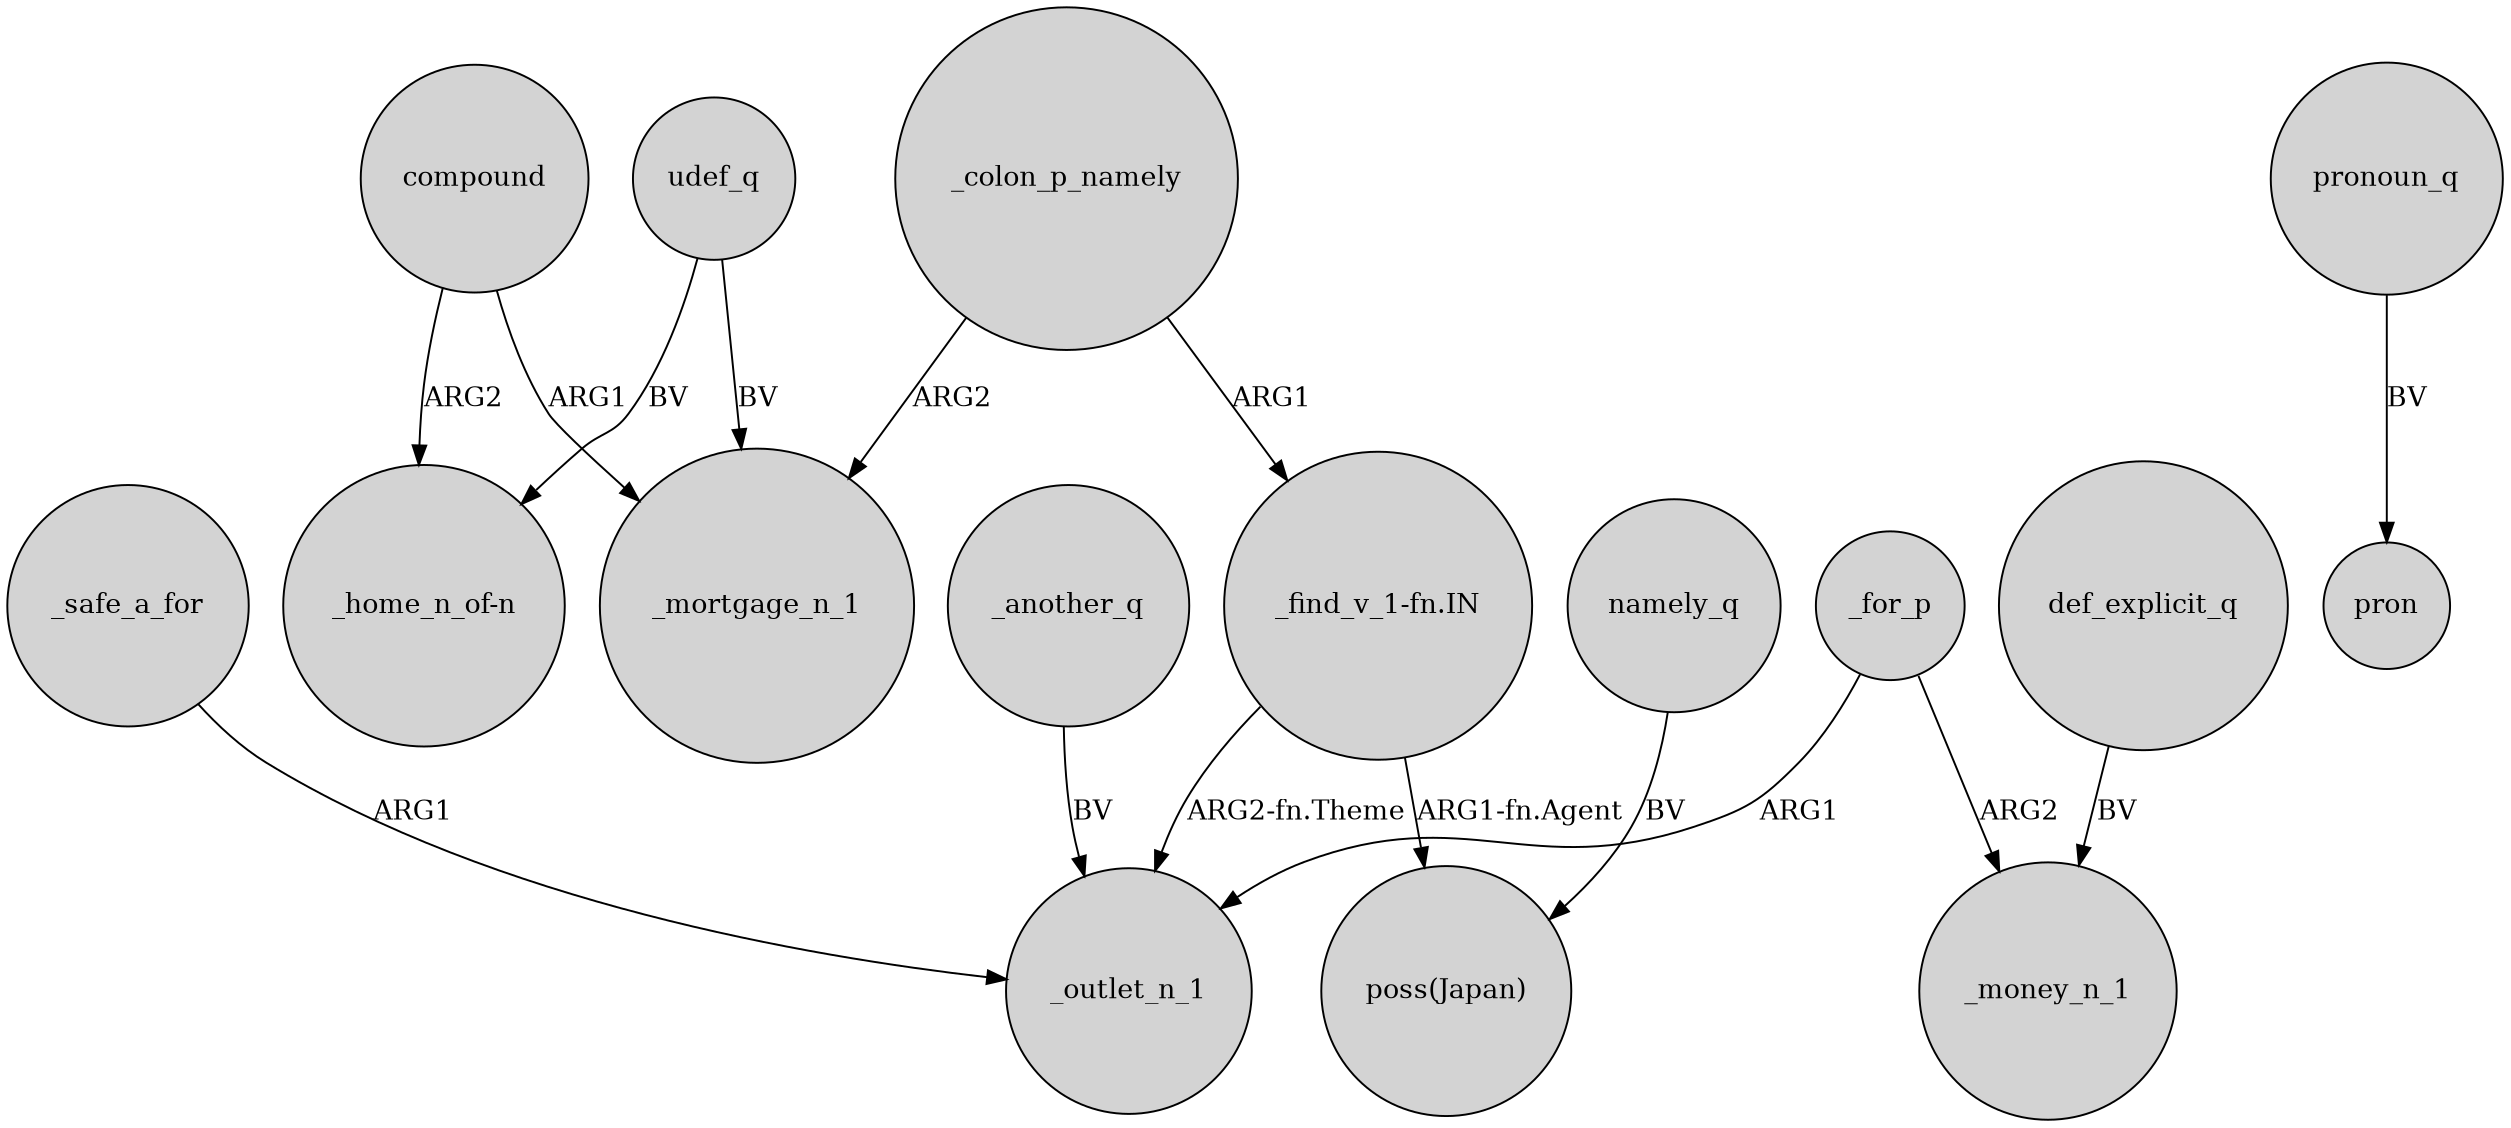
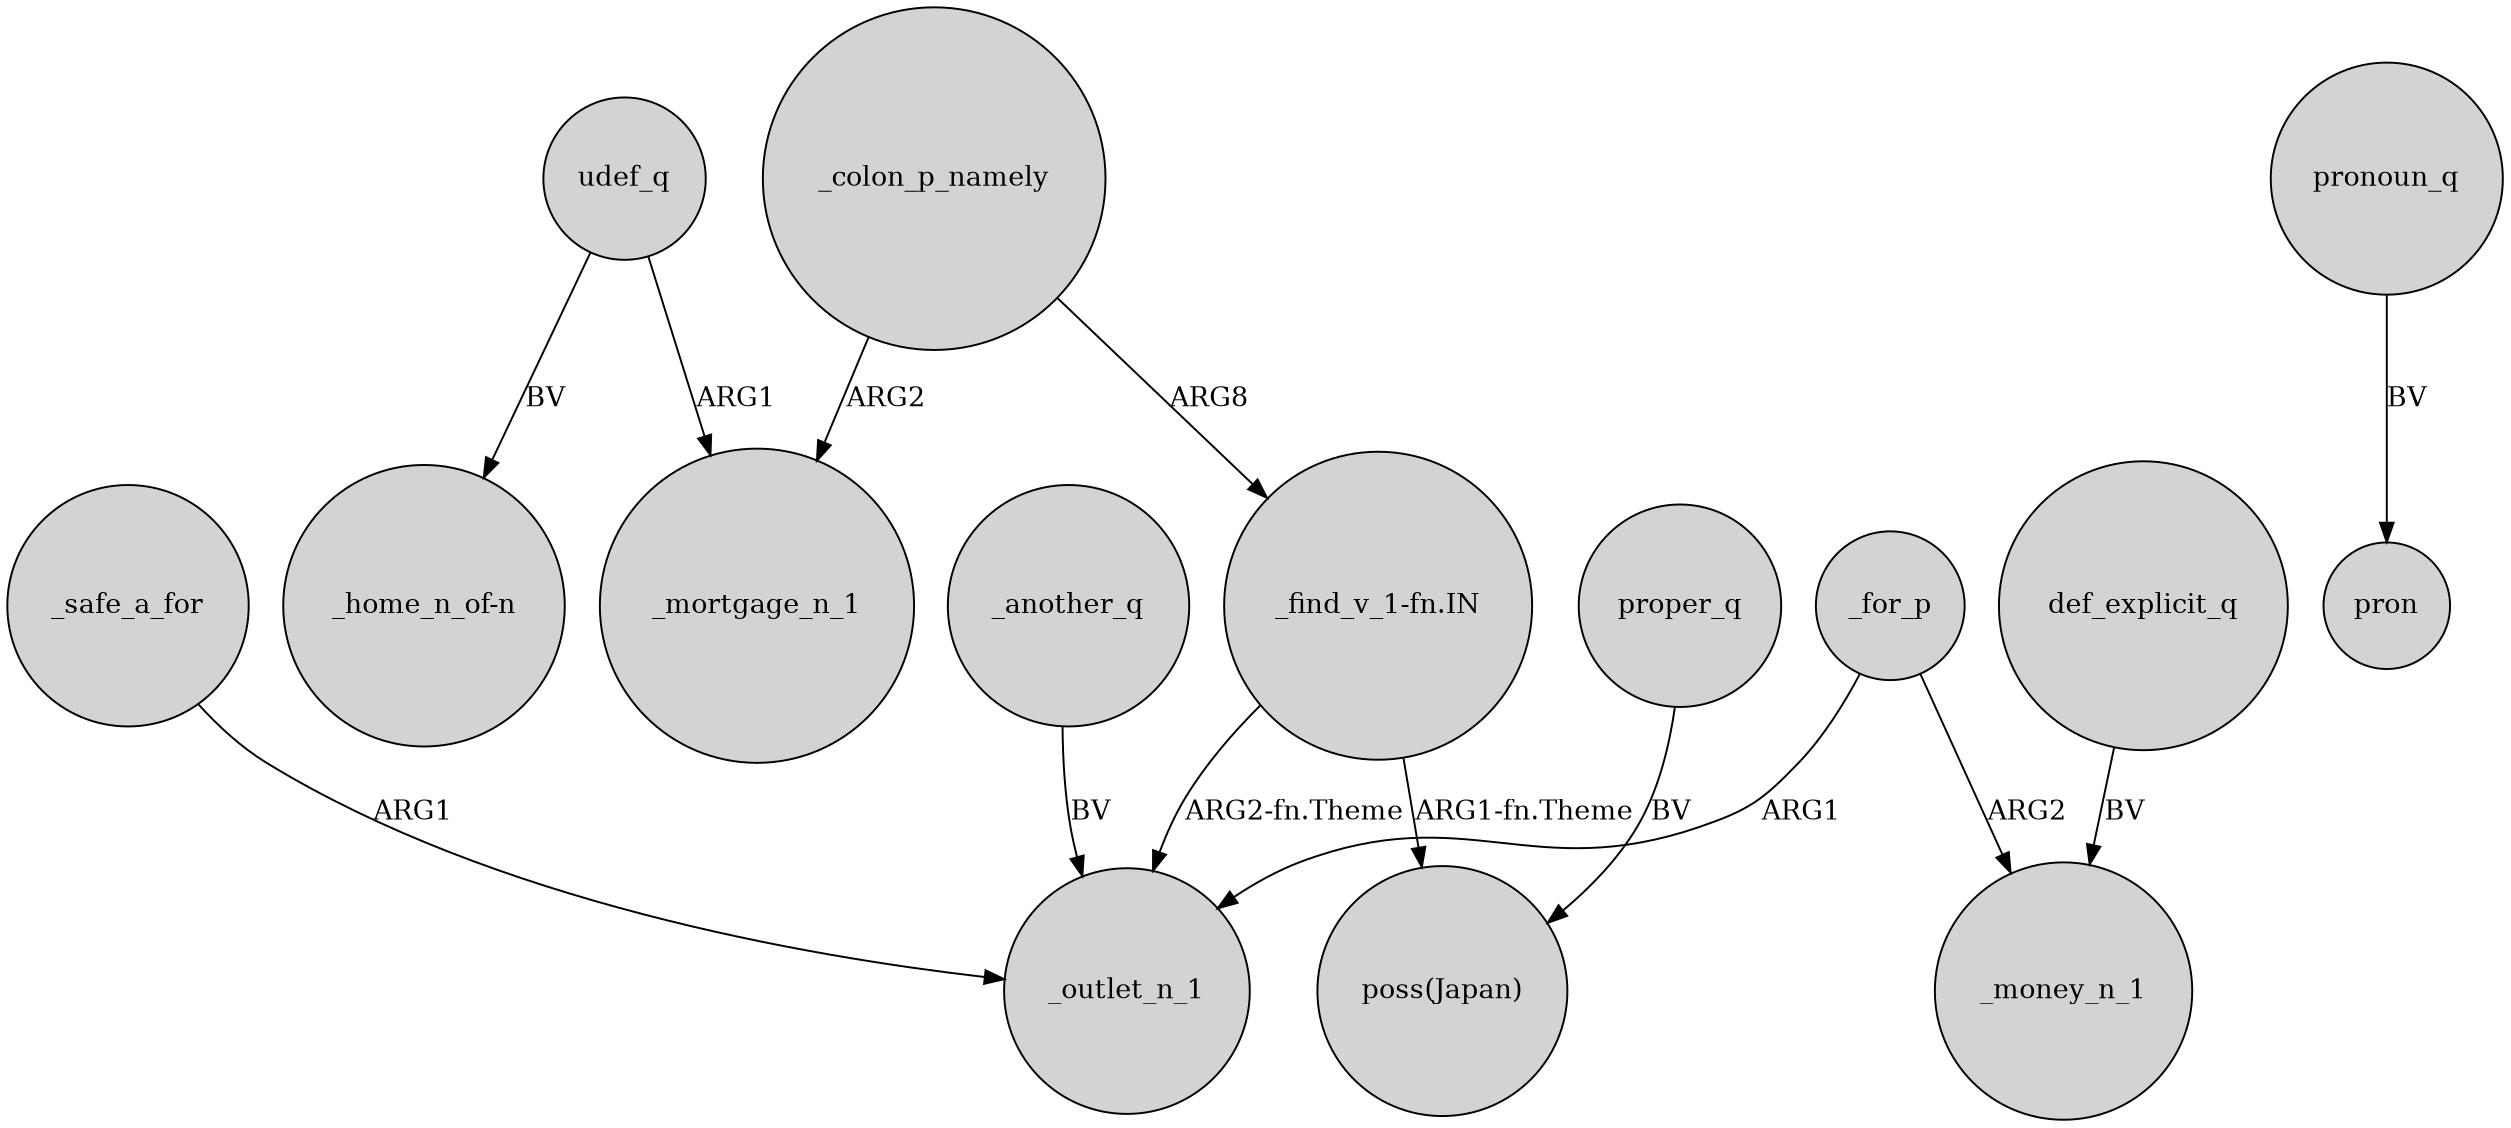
(475, 179) -> none
(758, 399) -> (737, 399)
(1272, 399) -> (1210, 399)
(1674, 606) -> (1680, 606)
(1520, 812) -> (1524, 812)
